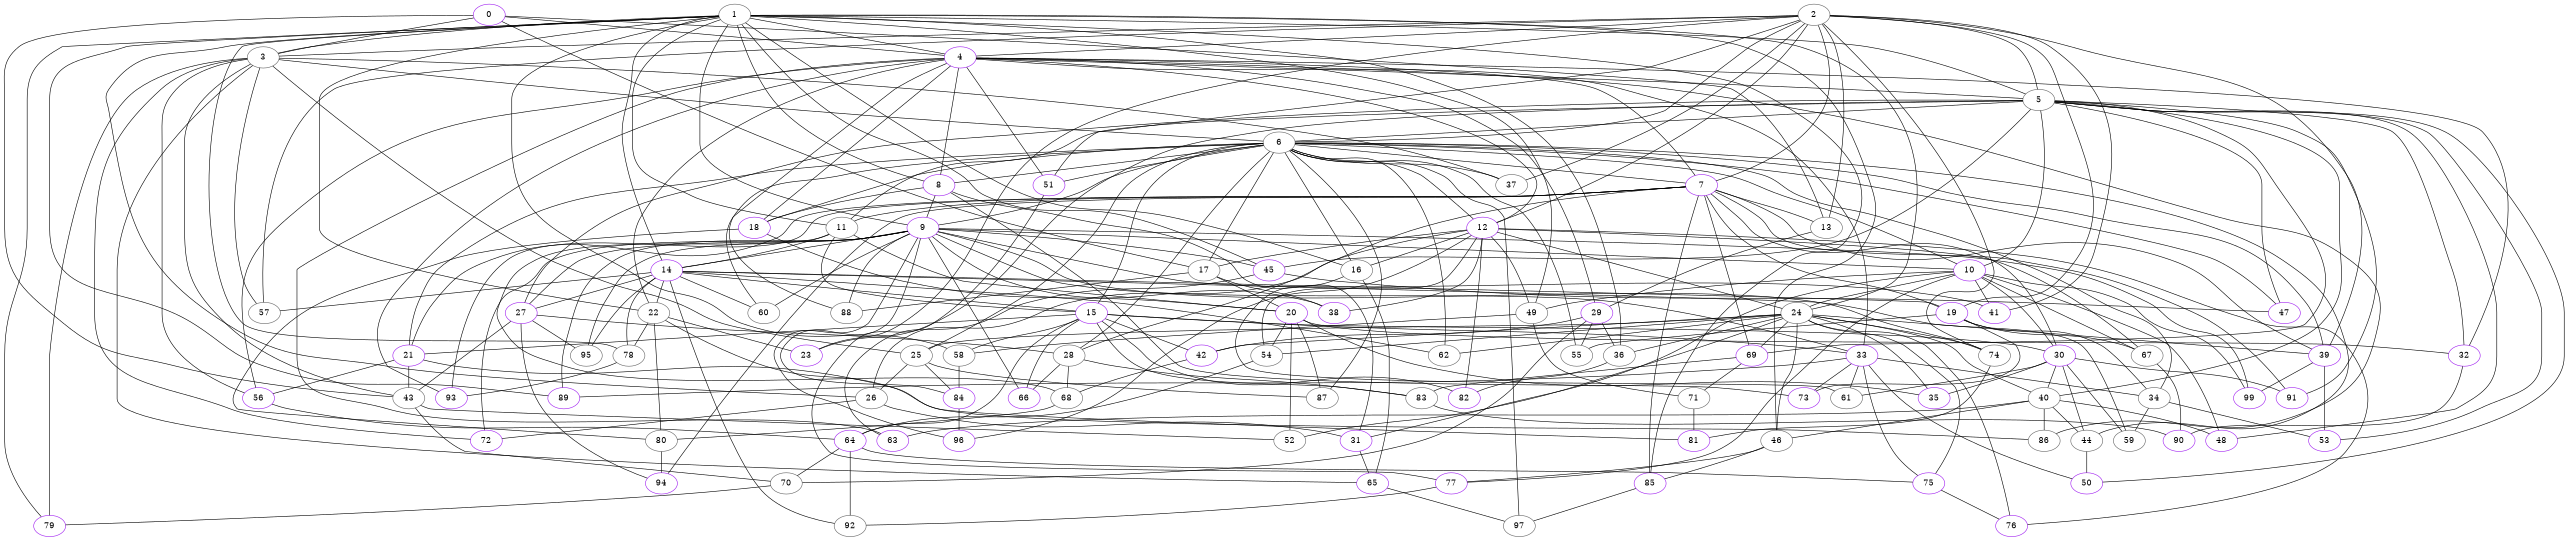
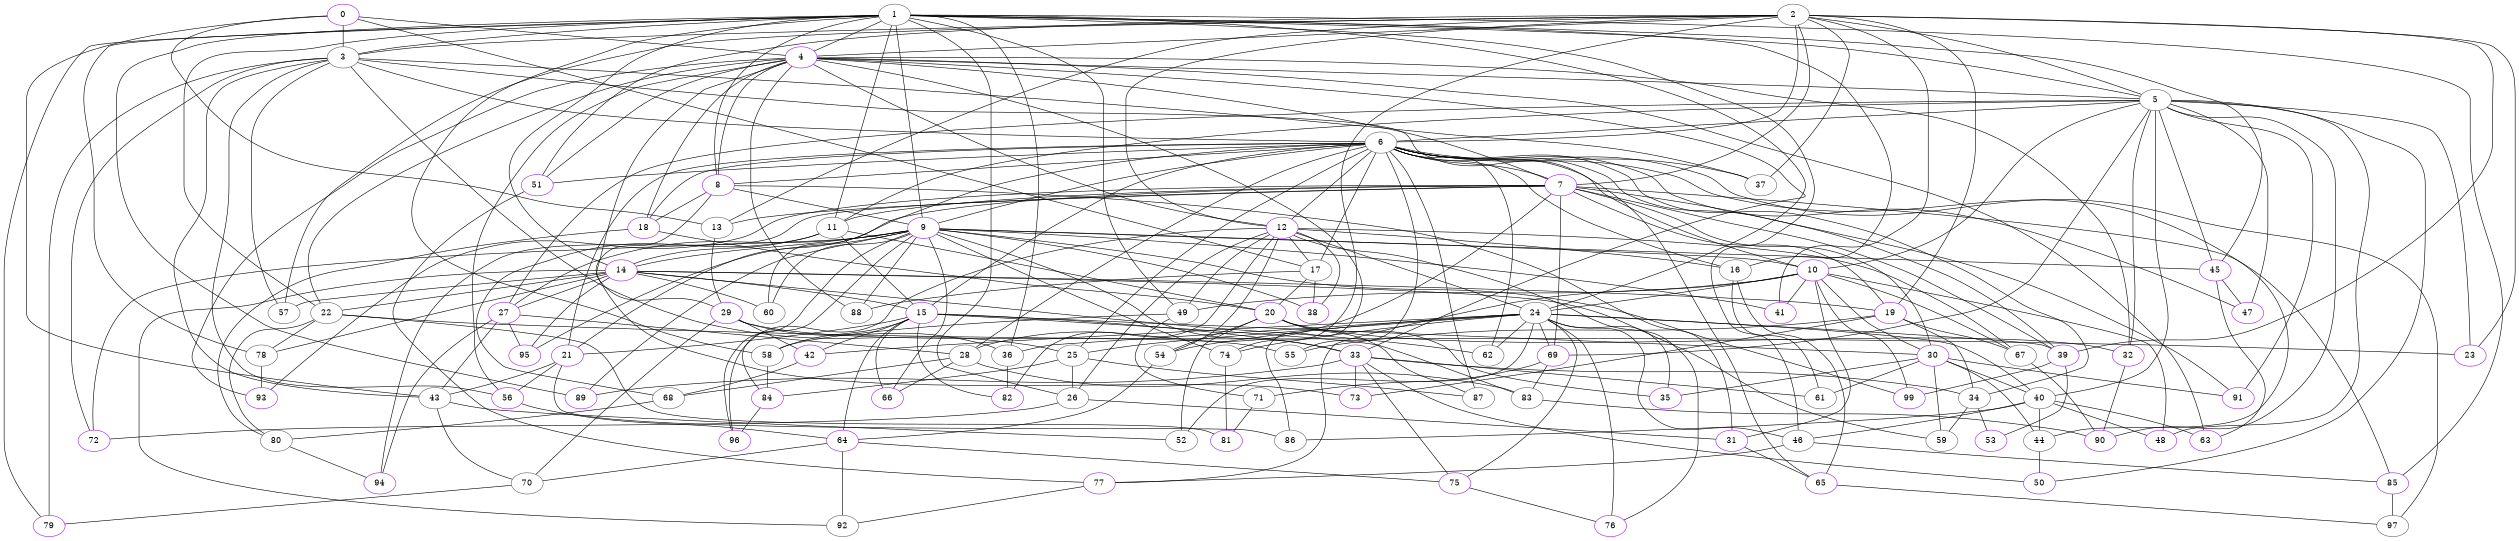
(2465, 175) -> (2335, 273)
(586, 356) -> (525, 356)
